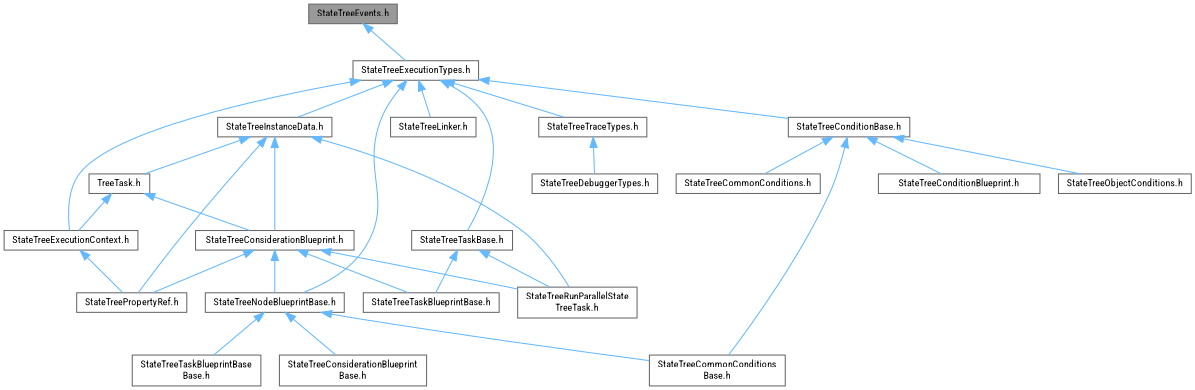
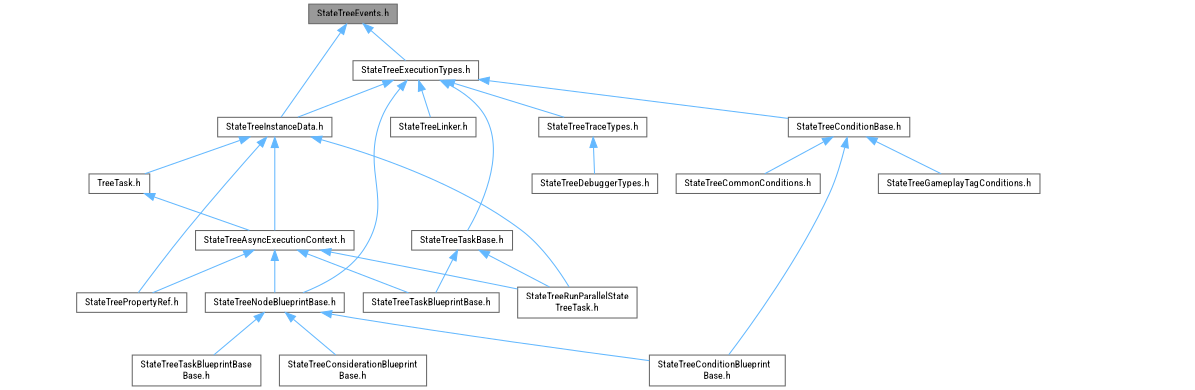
none -> (311, 75)
(959, 184) -> (959, 184)
(1125, 184) -> none
(71, 240) -> none
(275, 240) -> (275, 240)
(717, 370) -> (717, 370)
